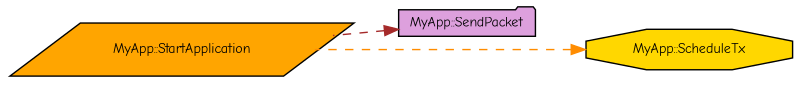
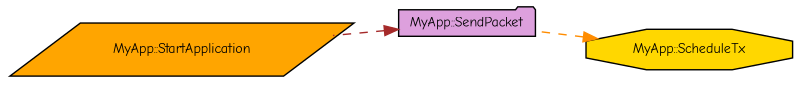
(443, 50) -> (560, 34)
